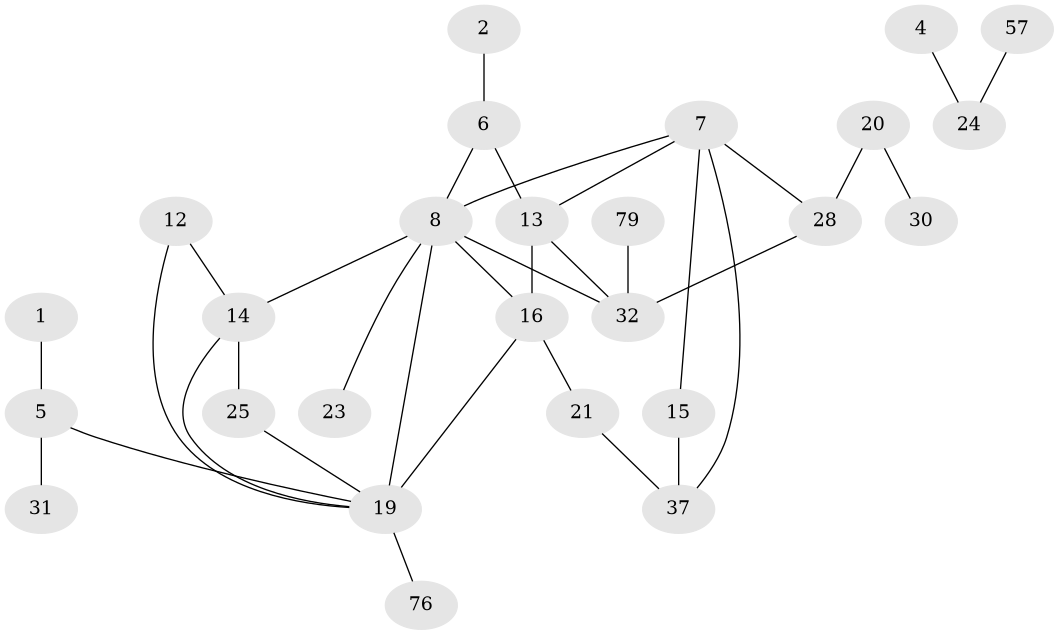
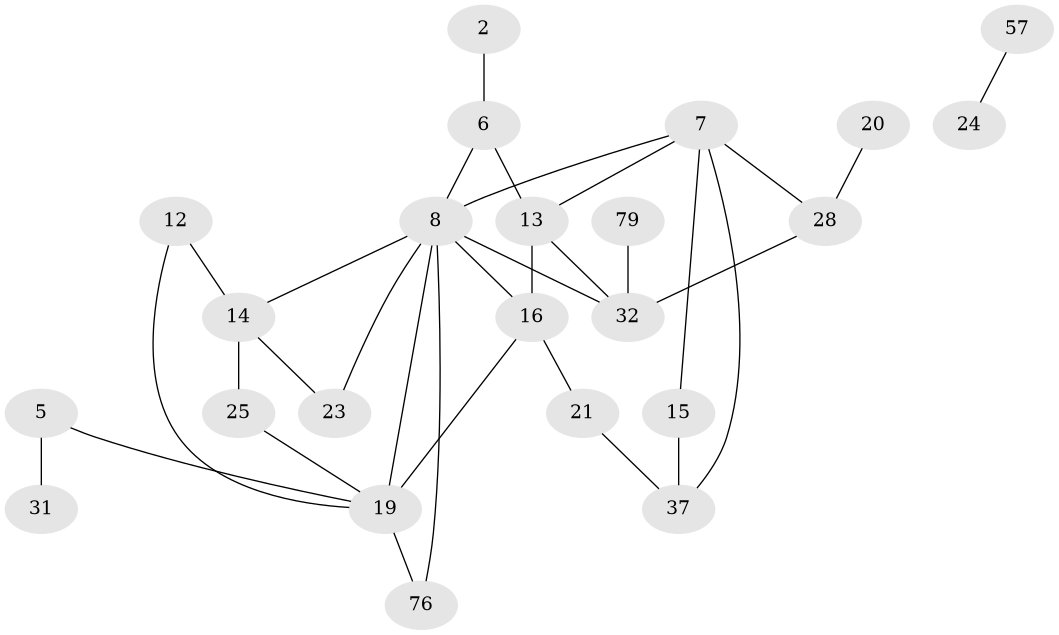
(921, 29) -> none
(921, 221) -> none
(41, 317) -> none
none -> (440, 414)
(198, 446) -> (287, 365)
